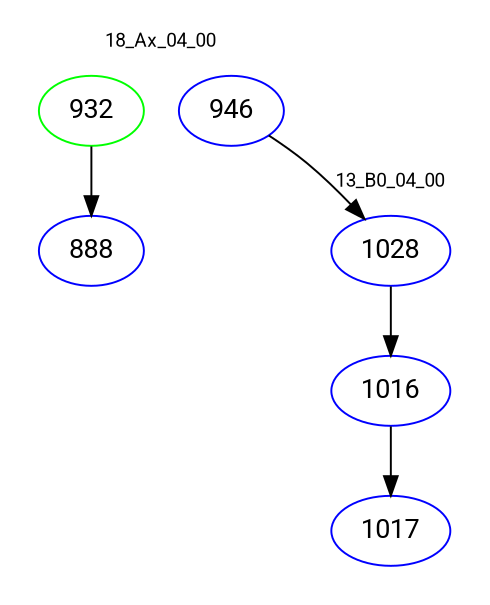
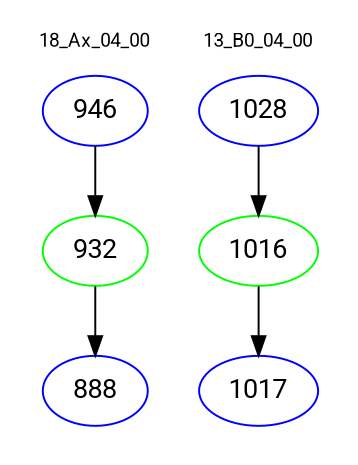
(328, 182) -> (95, 171)
(391, 391) -> (259, 251)
